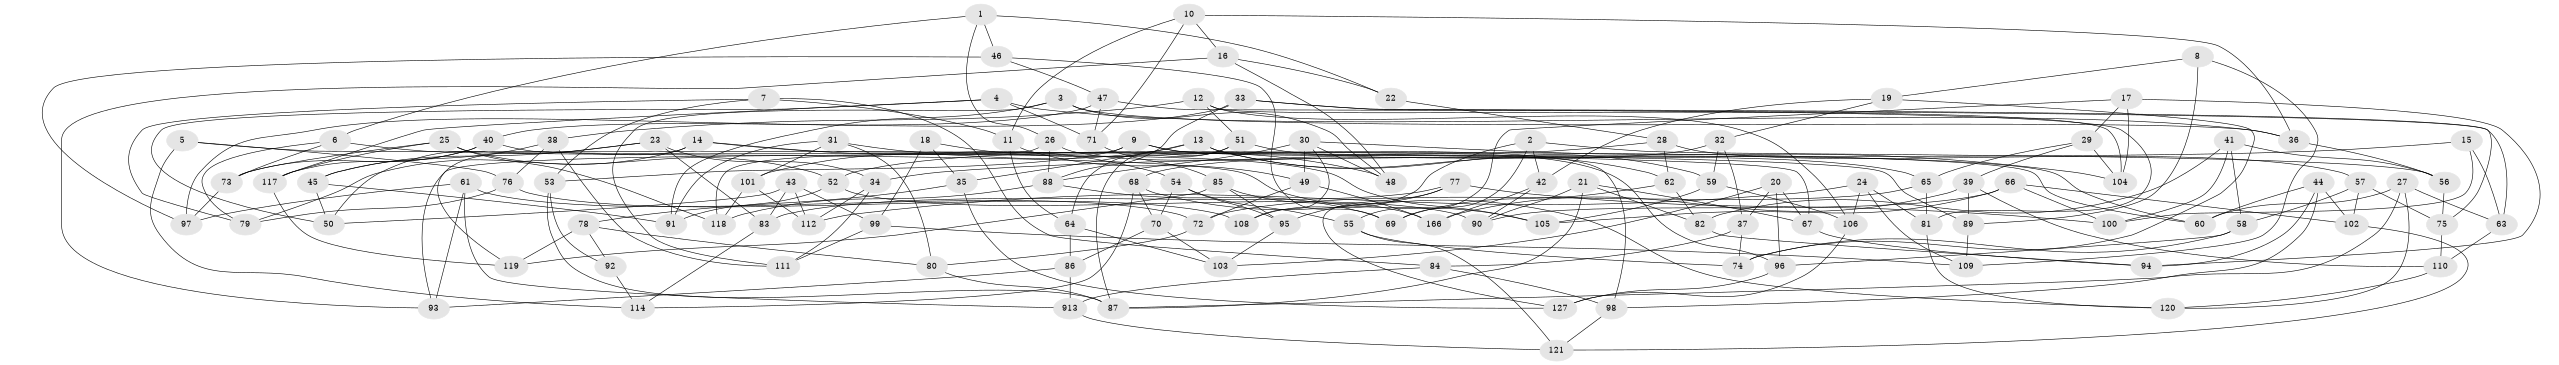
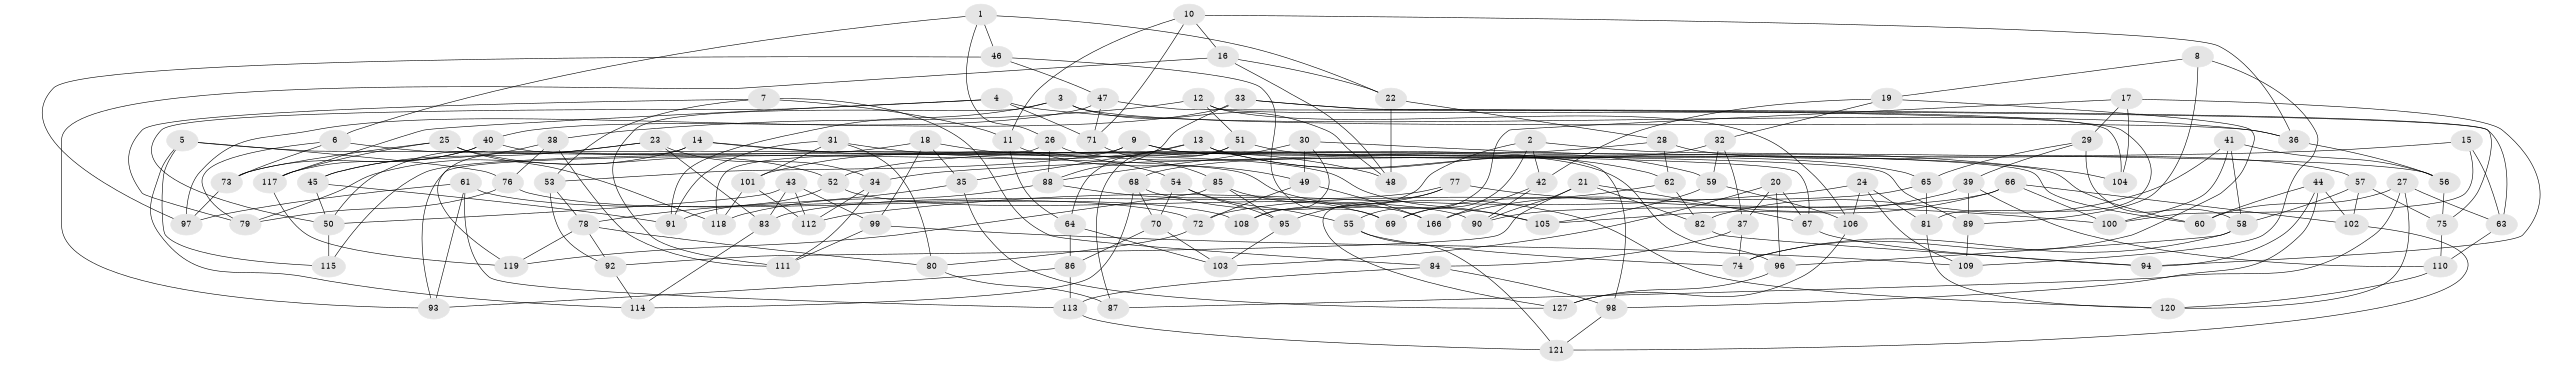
(2103, 161) -> (2140, 212)
(1349, 162) -> (1391, 141)
none -> (329, 267)
(1376, 292) -> (1130, 251)
(795, 297) -> (567, 204)
(1070, 309) -> (1070, 309)
